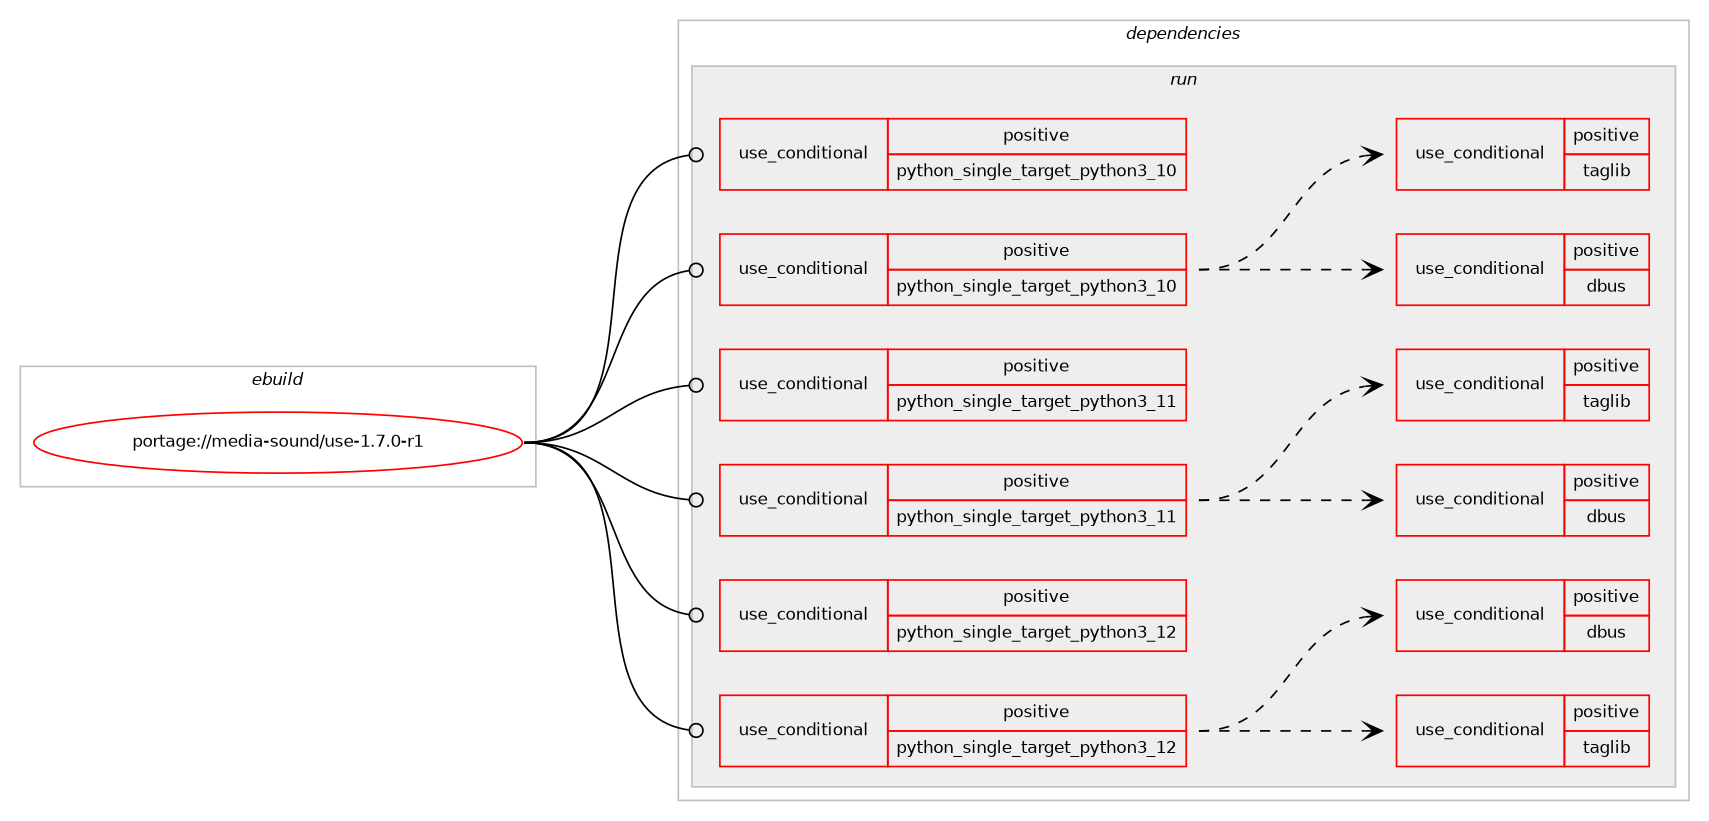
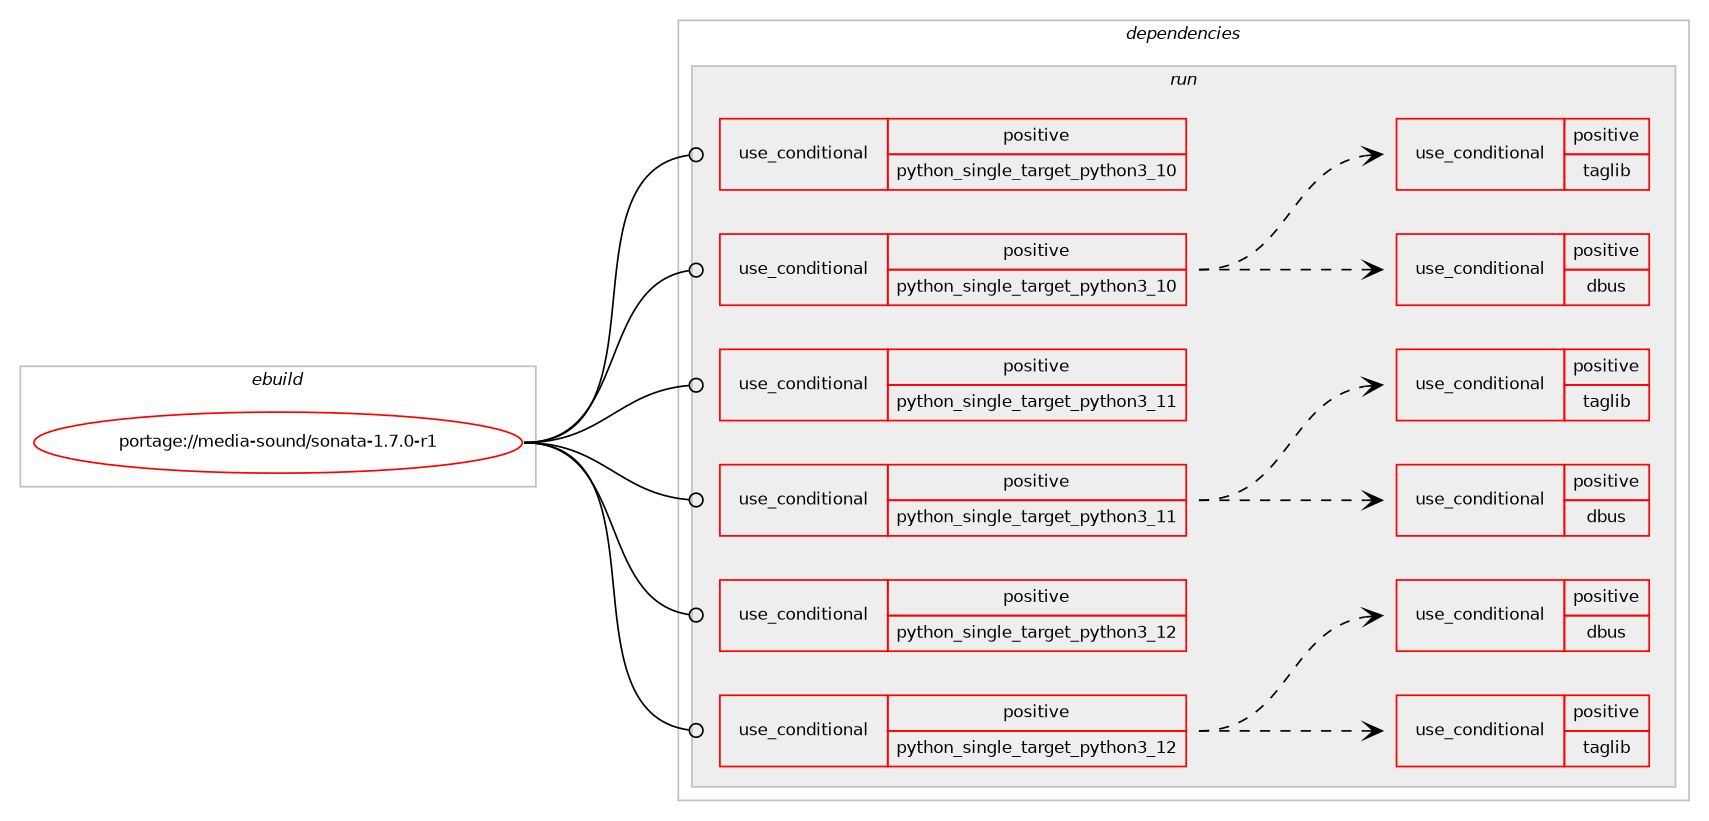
(278, 443) -> (278, 443)
